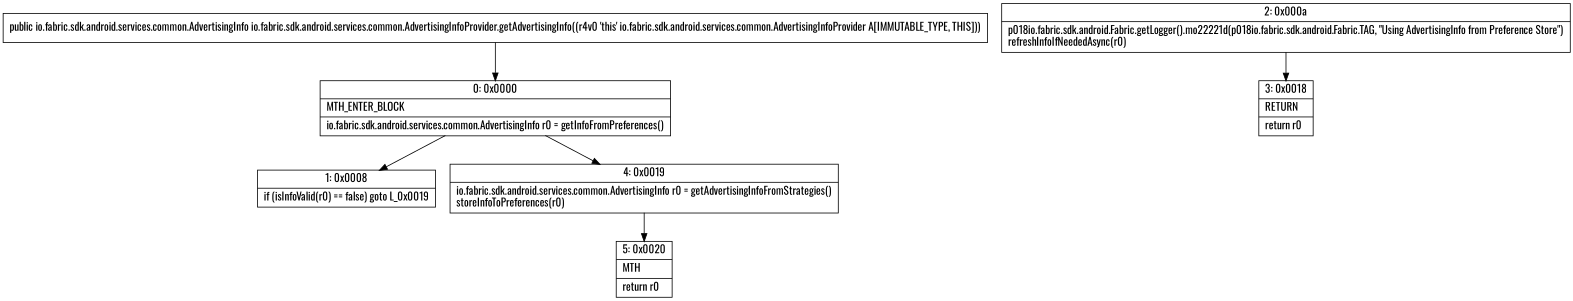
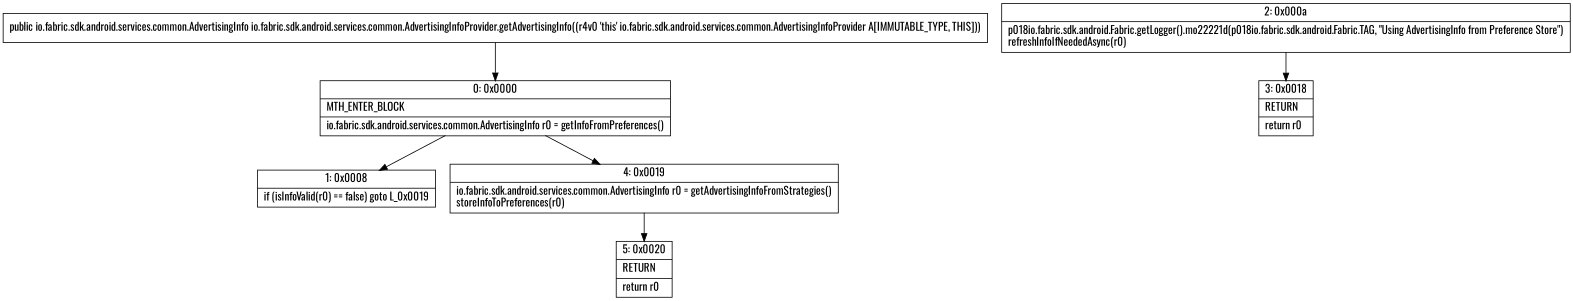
(632, 269) -> (639, 269)
